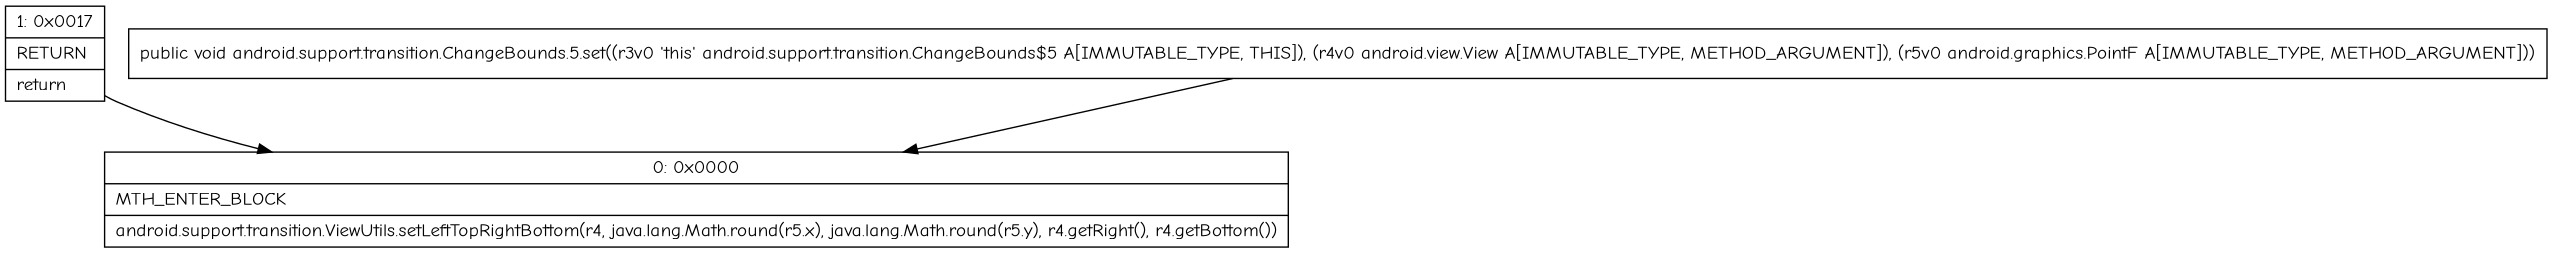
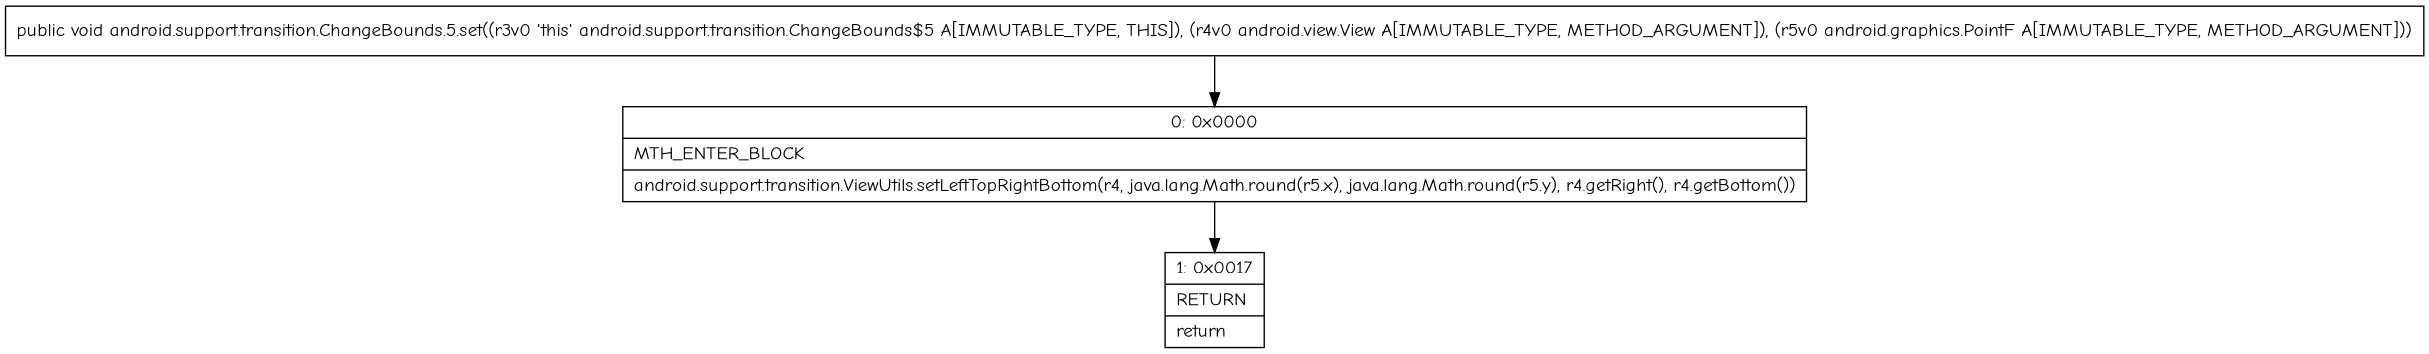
(180, 126) -> (1215, 220)
